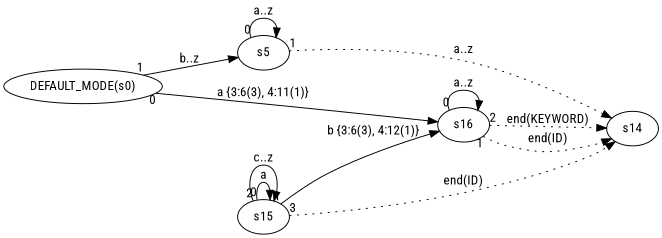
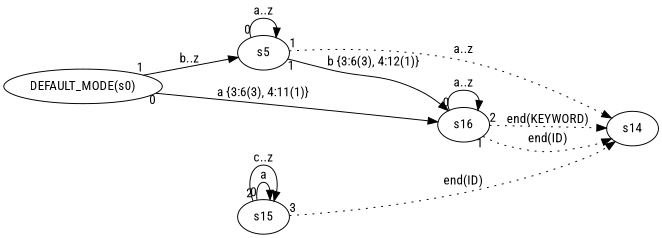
(352, 162) -> (367, 76)
